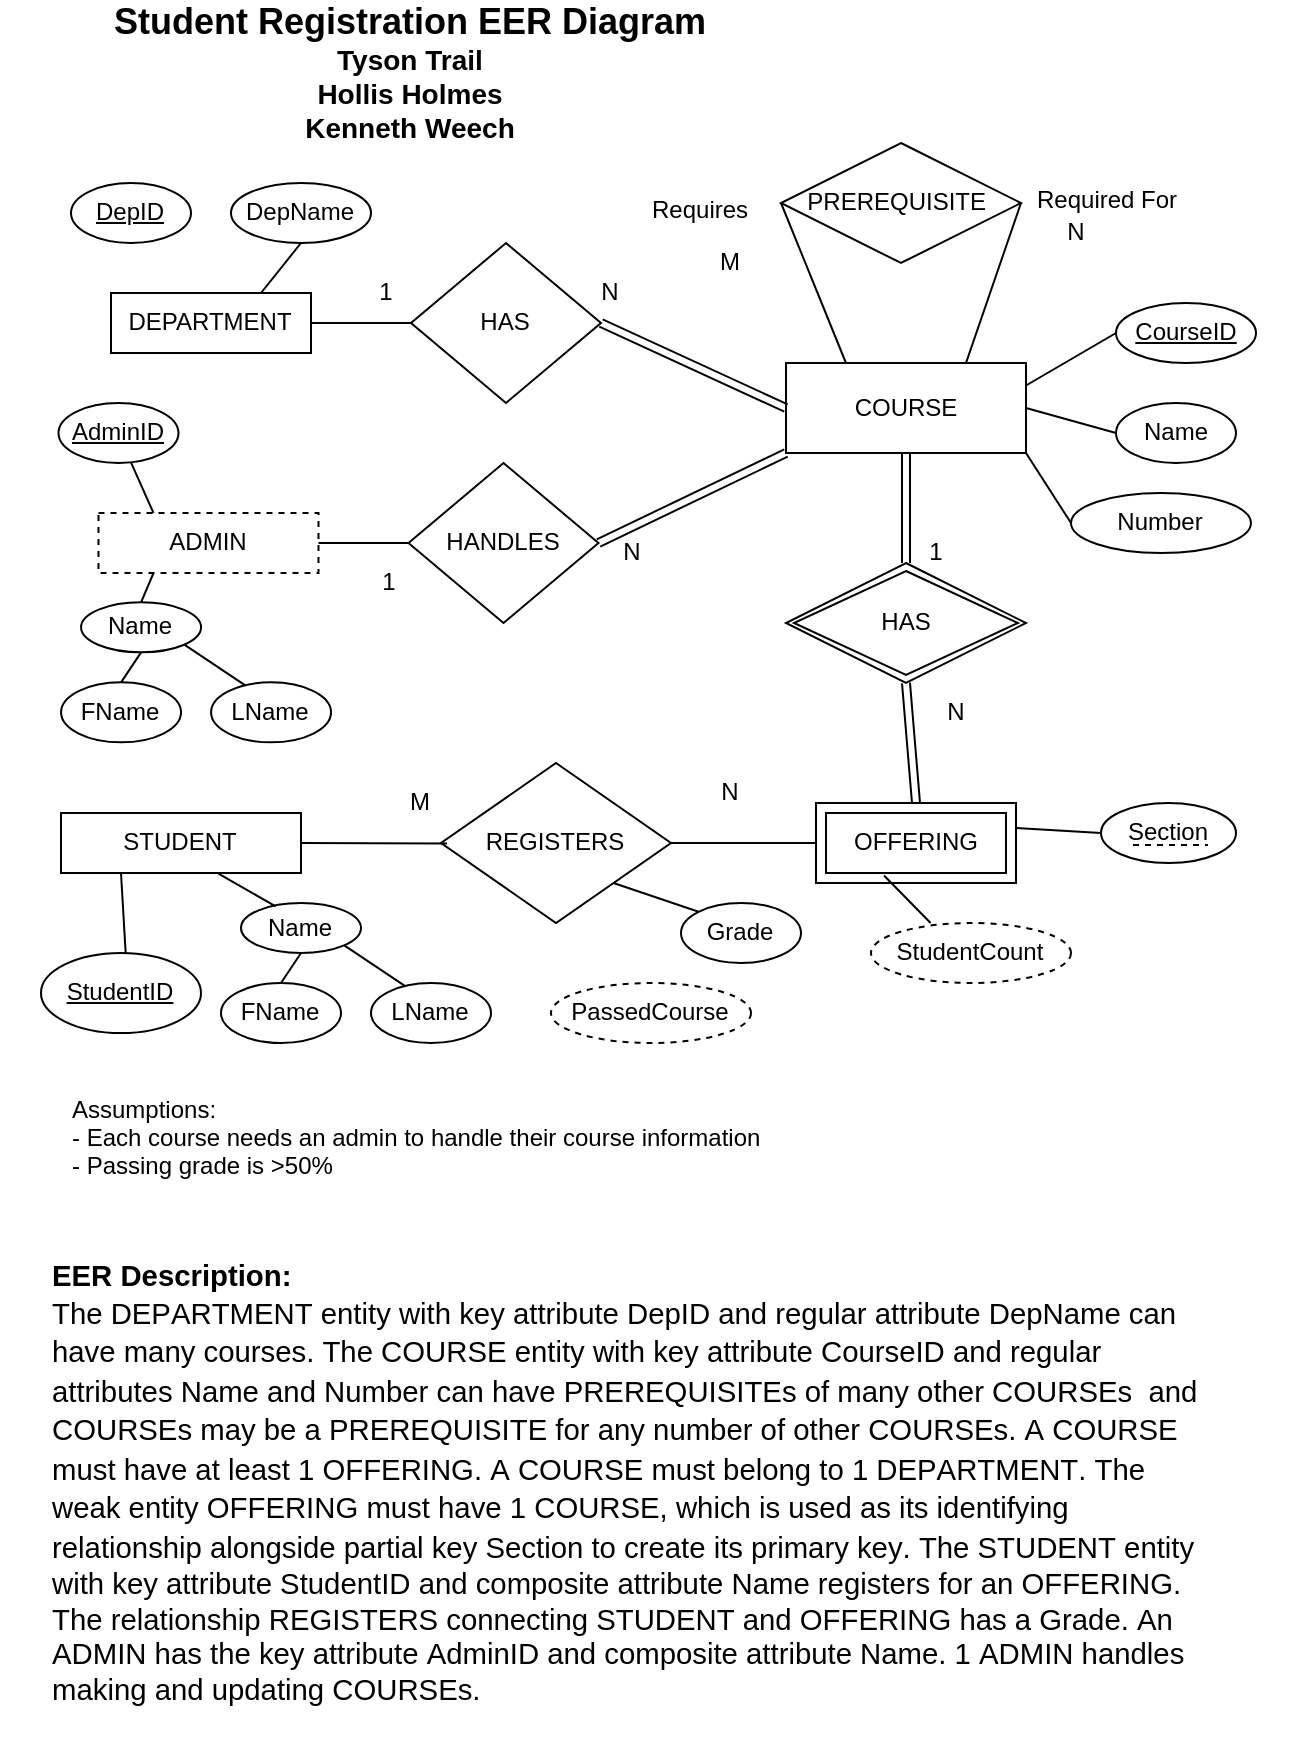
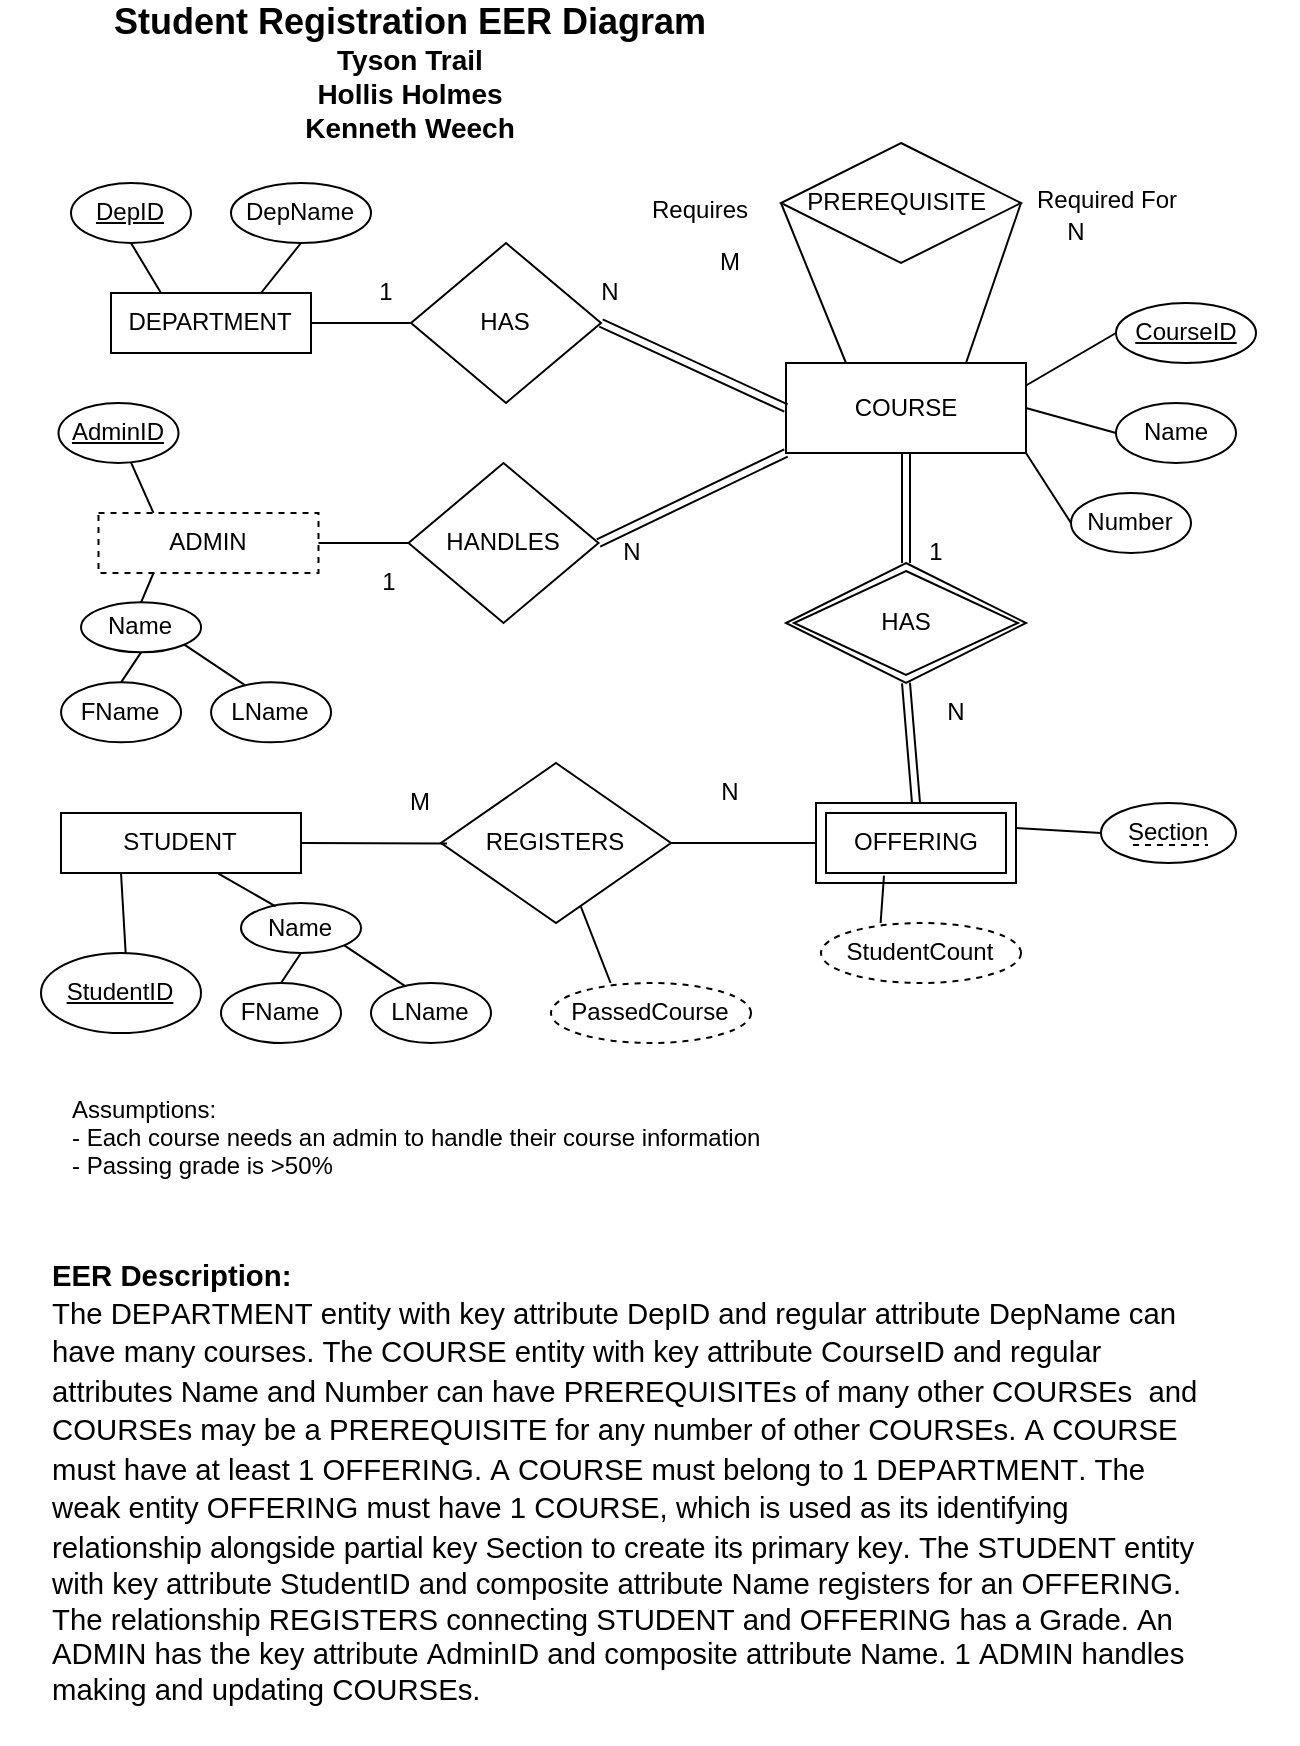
none -> (146, 268)
(1161, 523) -> (1131, 523)
(656, 897) -> none
(741, 933) -> none
none -> (596, 944)
(971, 953) -> (921, 953)
